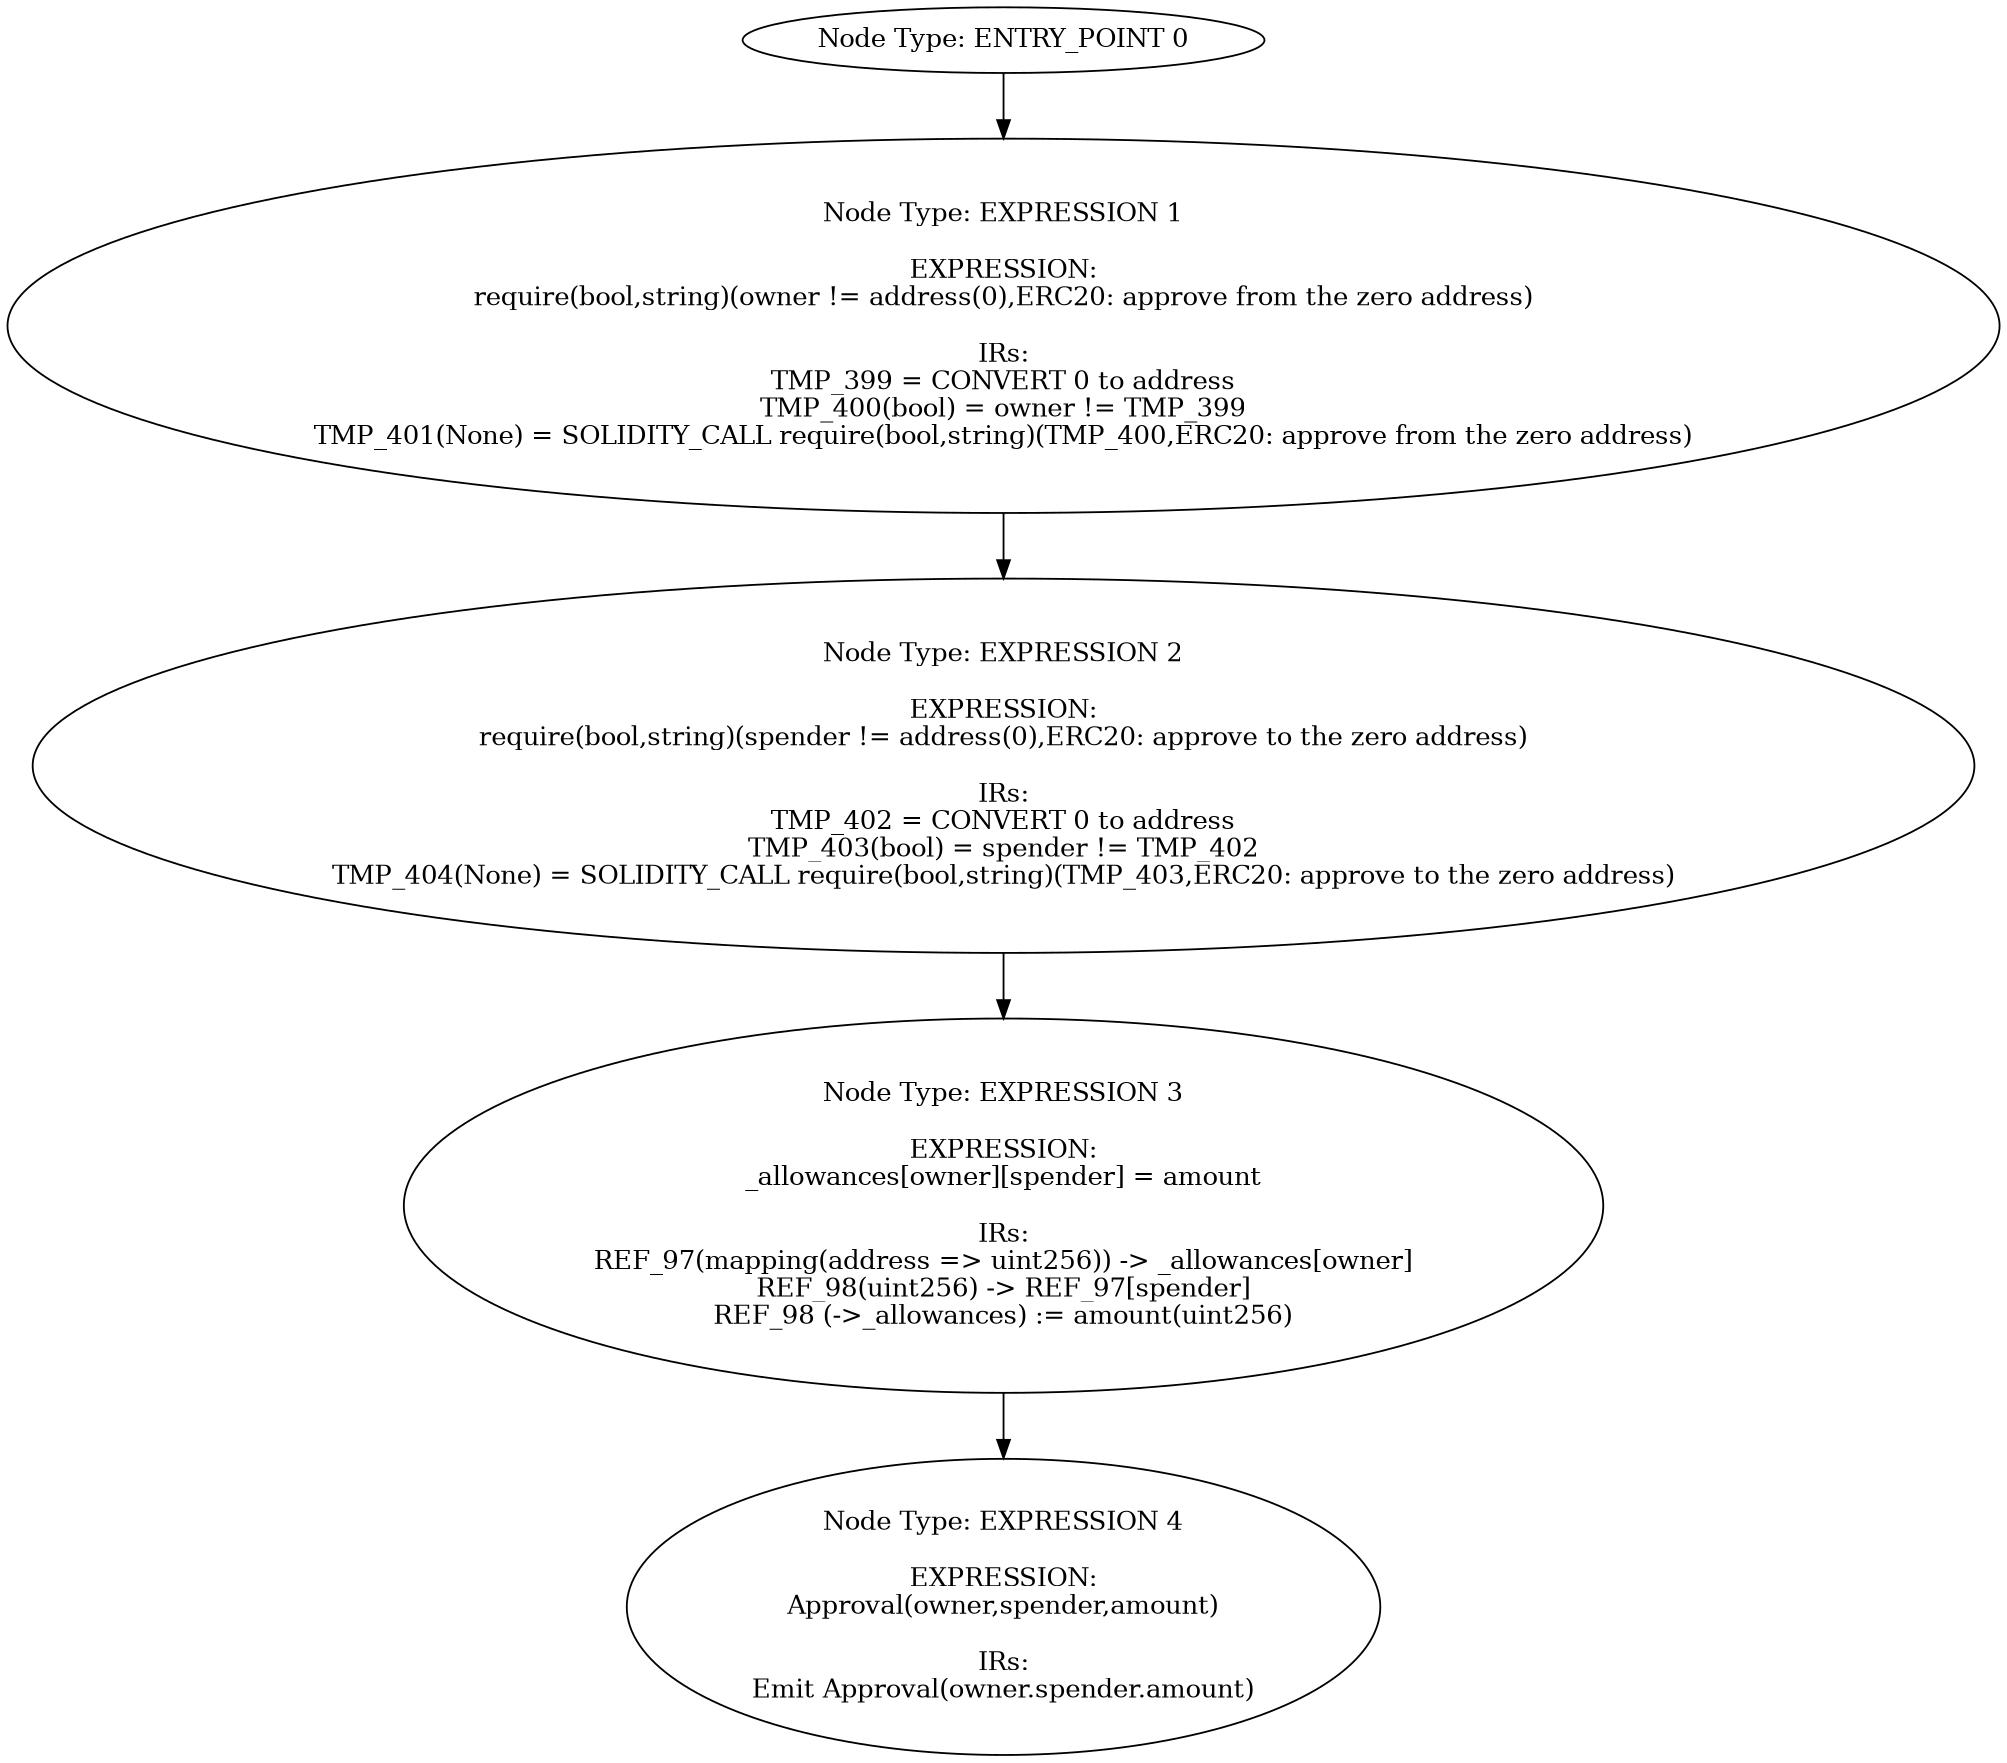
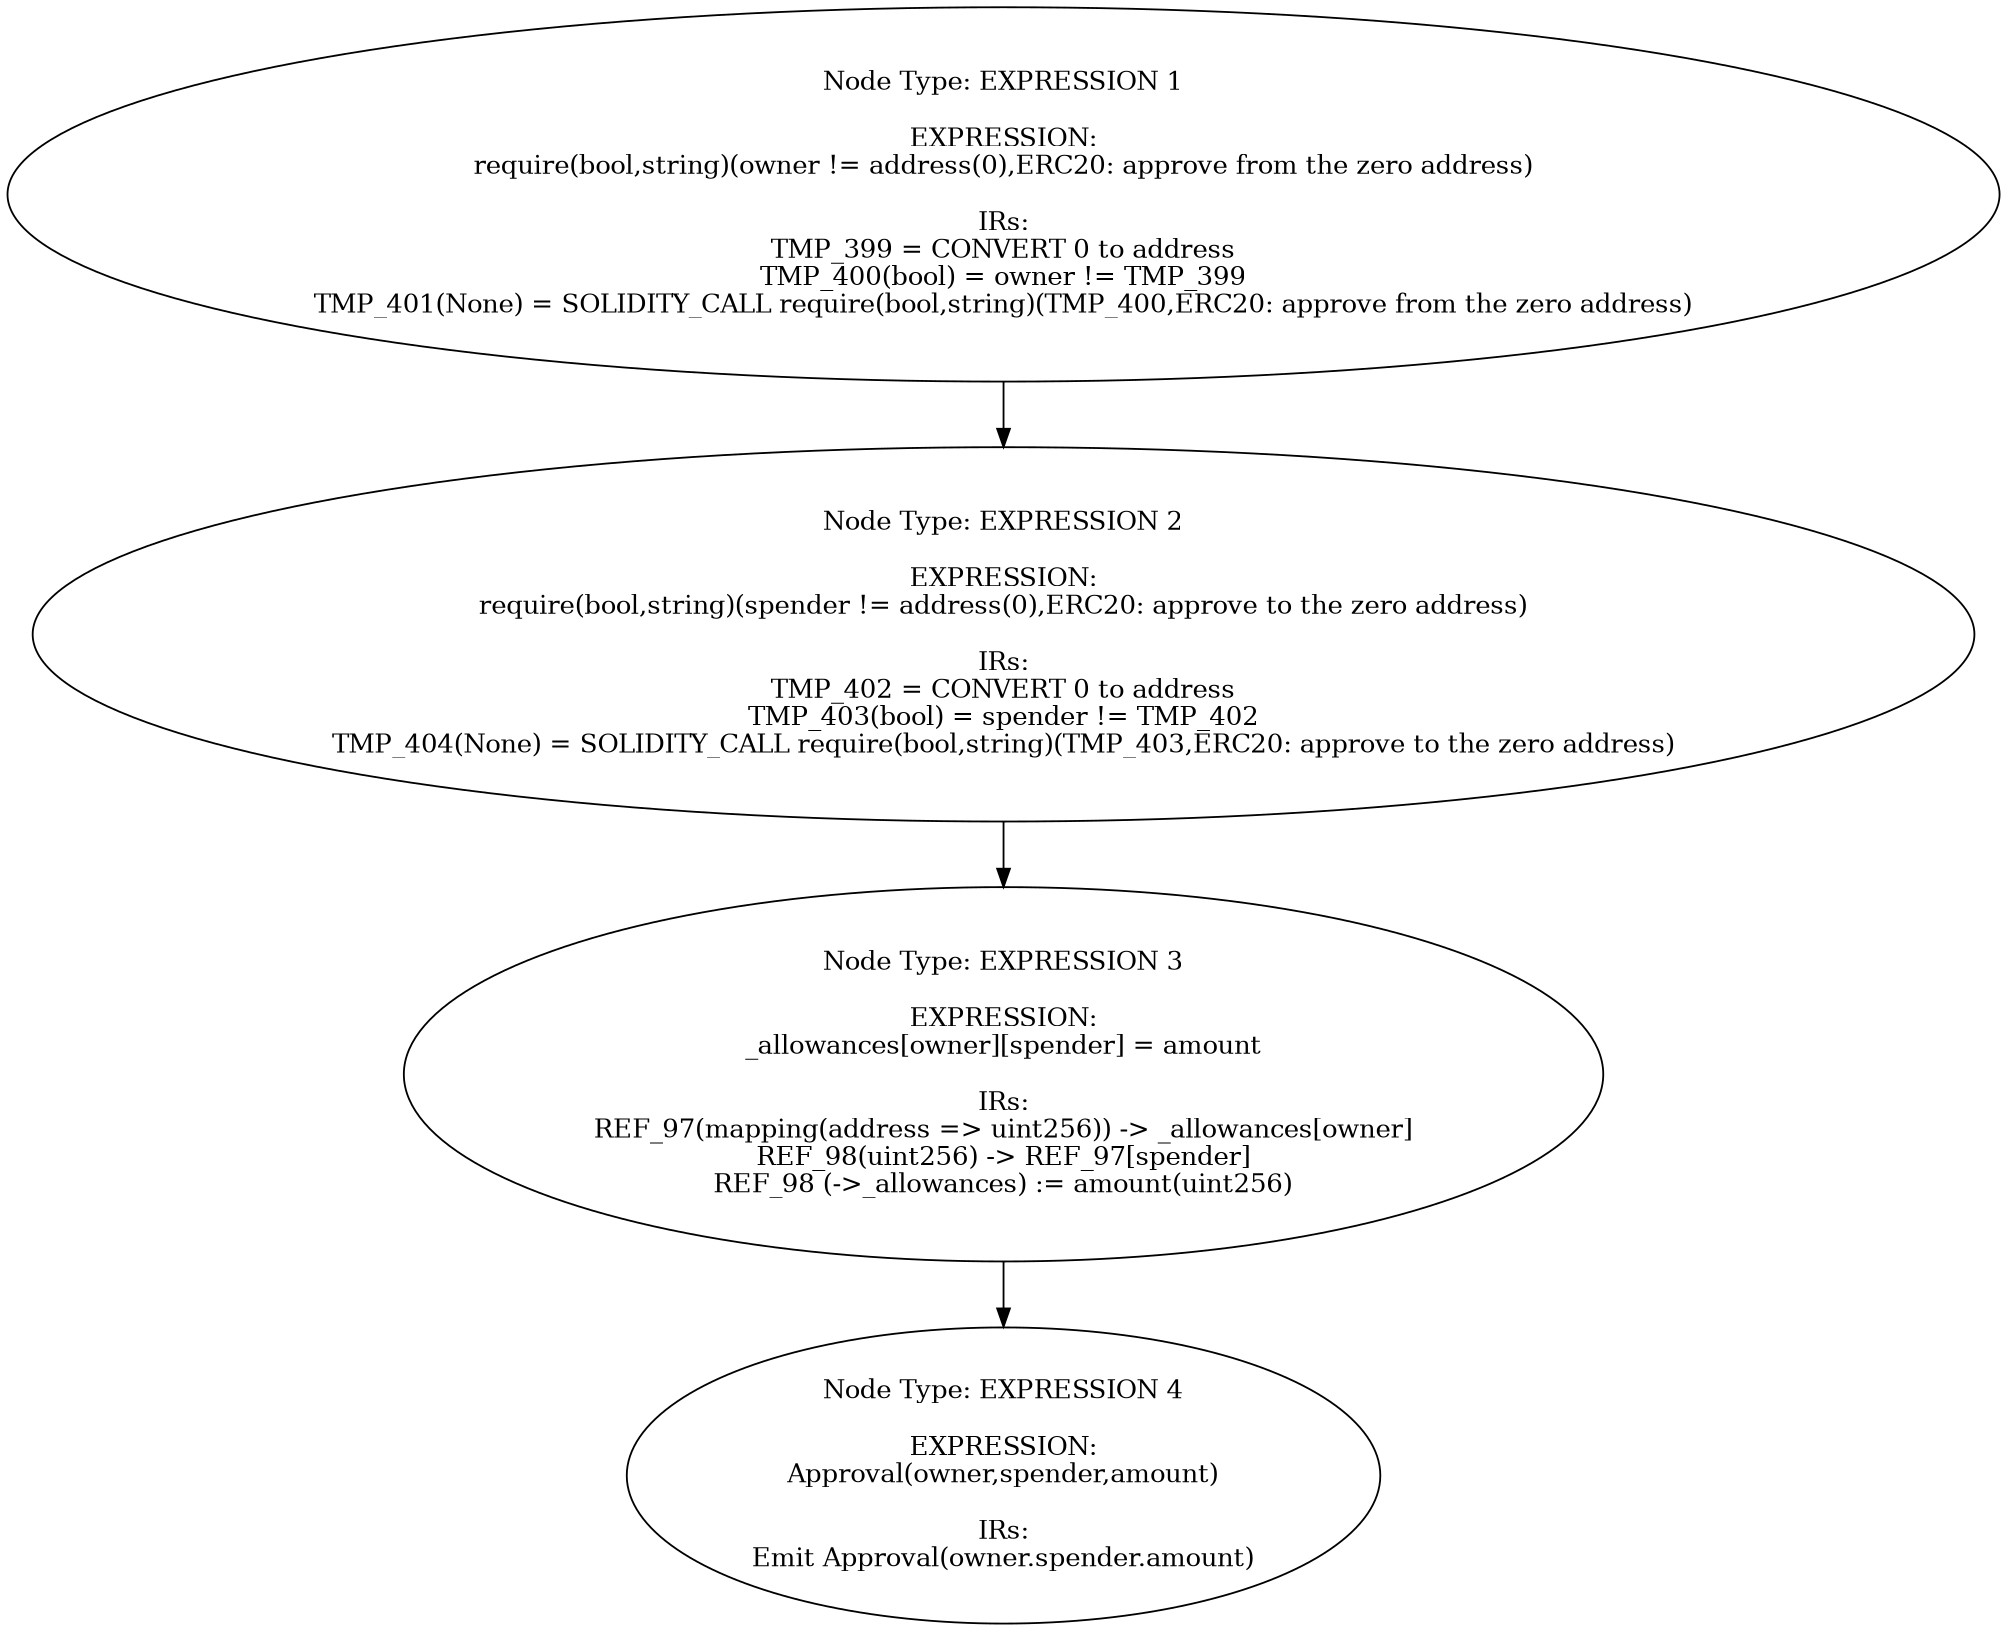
(1004, 40) -> none
